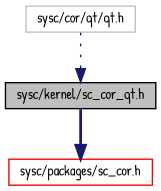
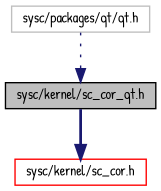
(81, 19) -> (81, 19)
(81, 172) -> (81, 172)
